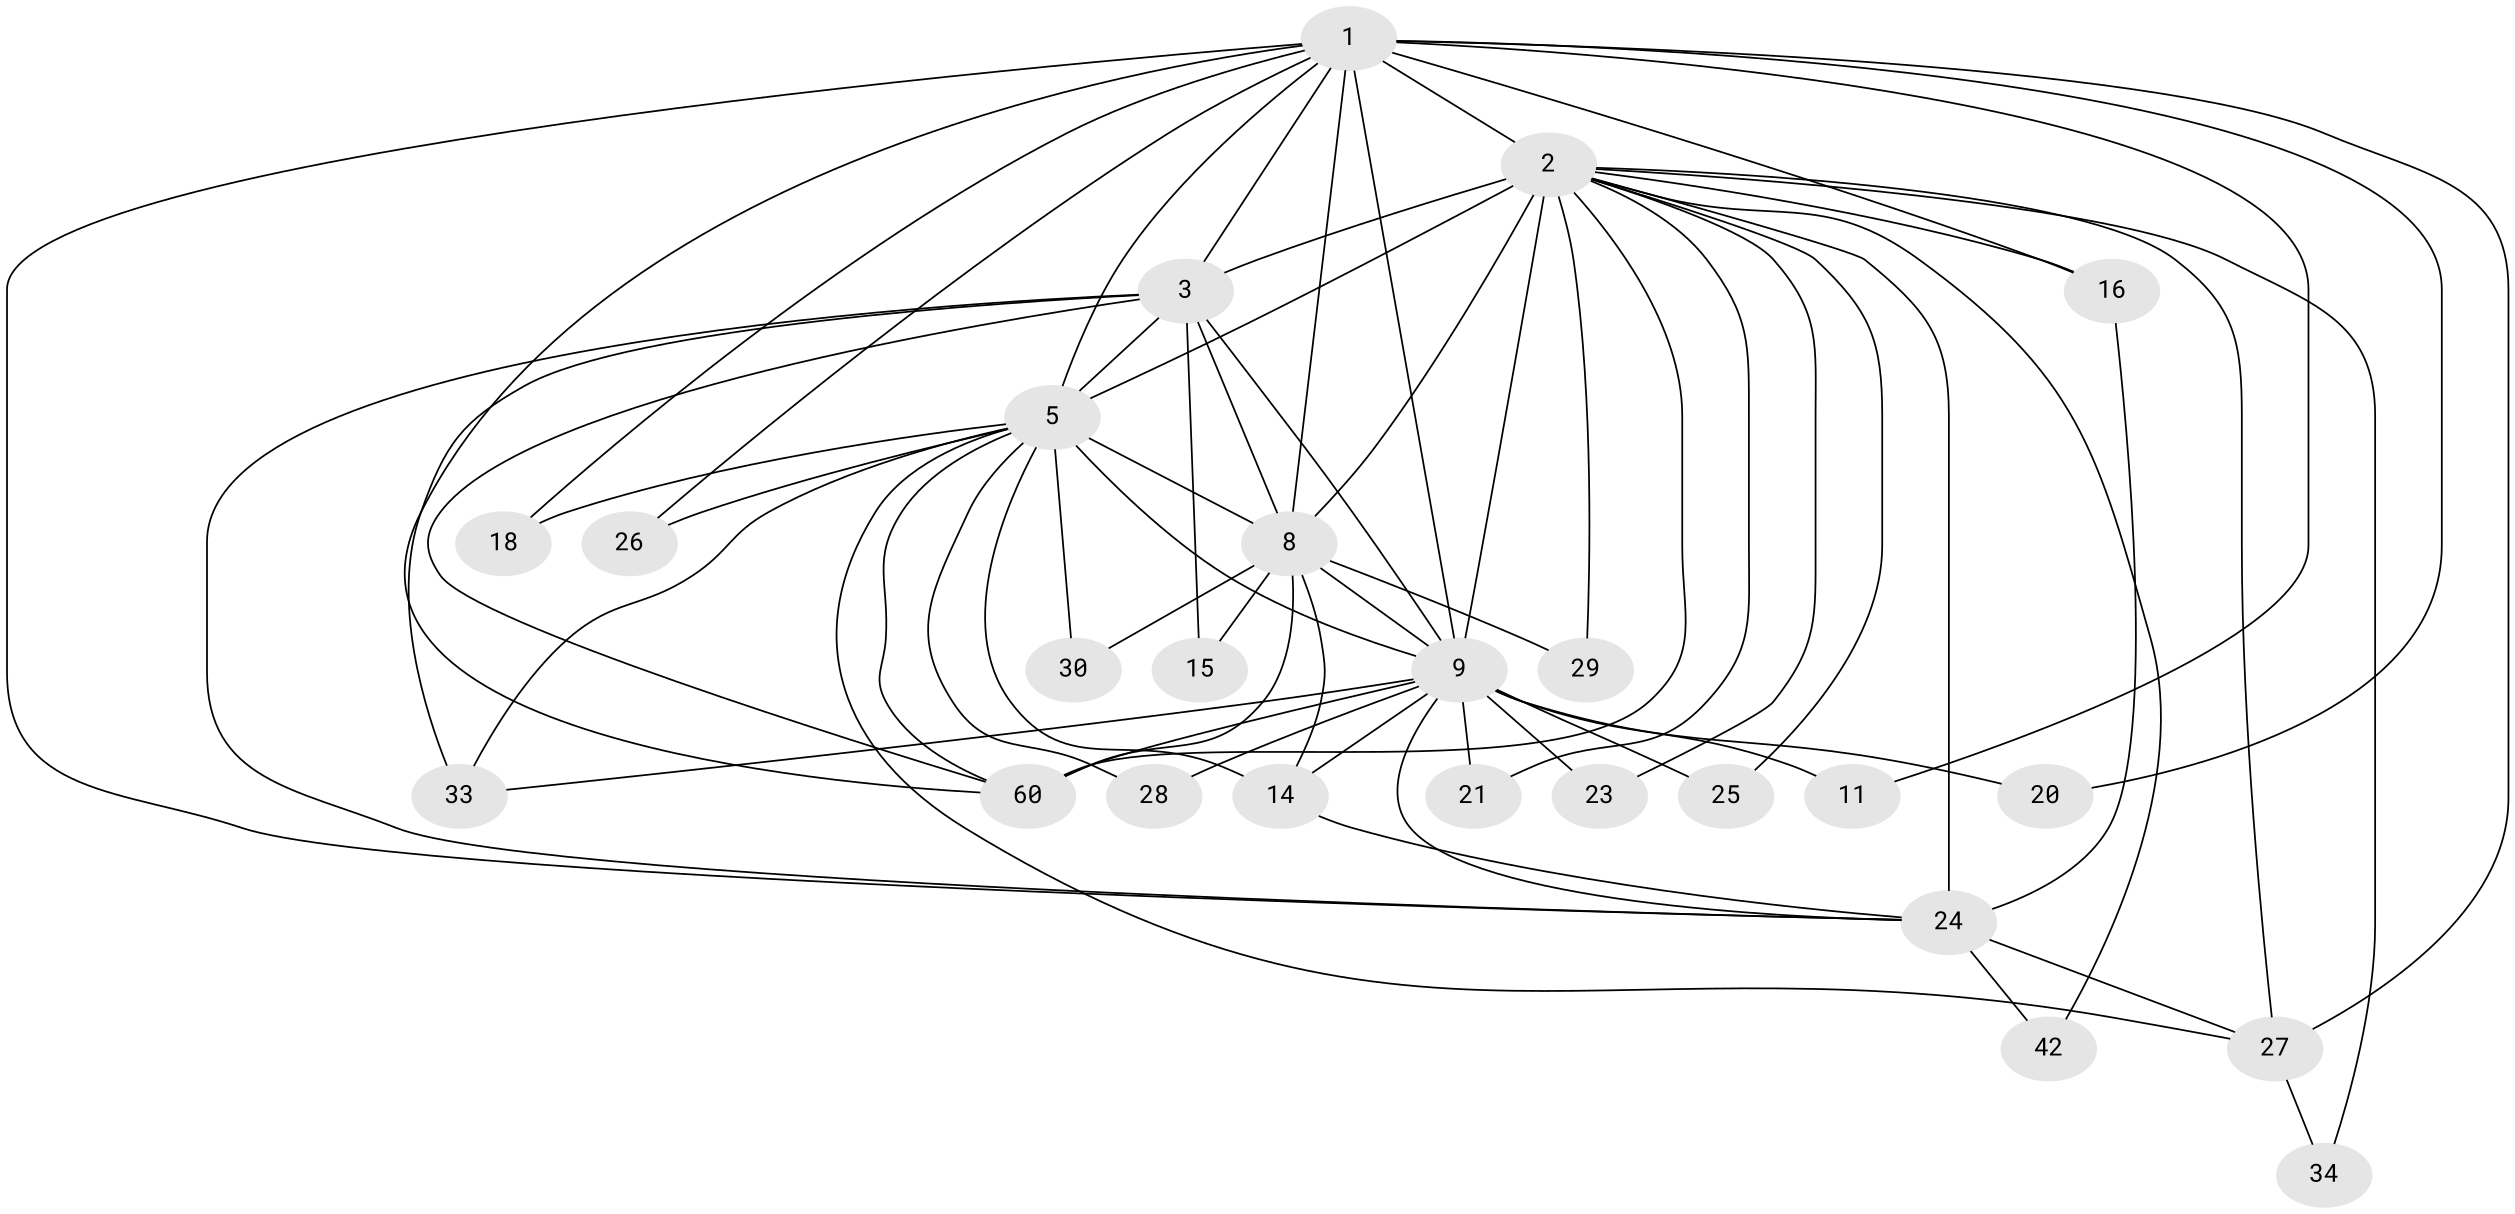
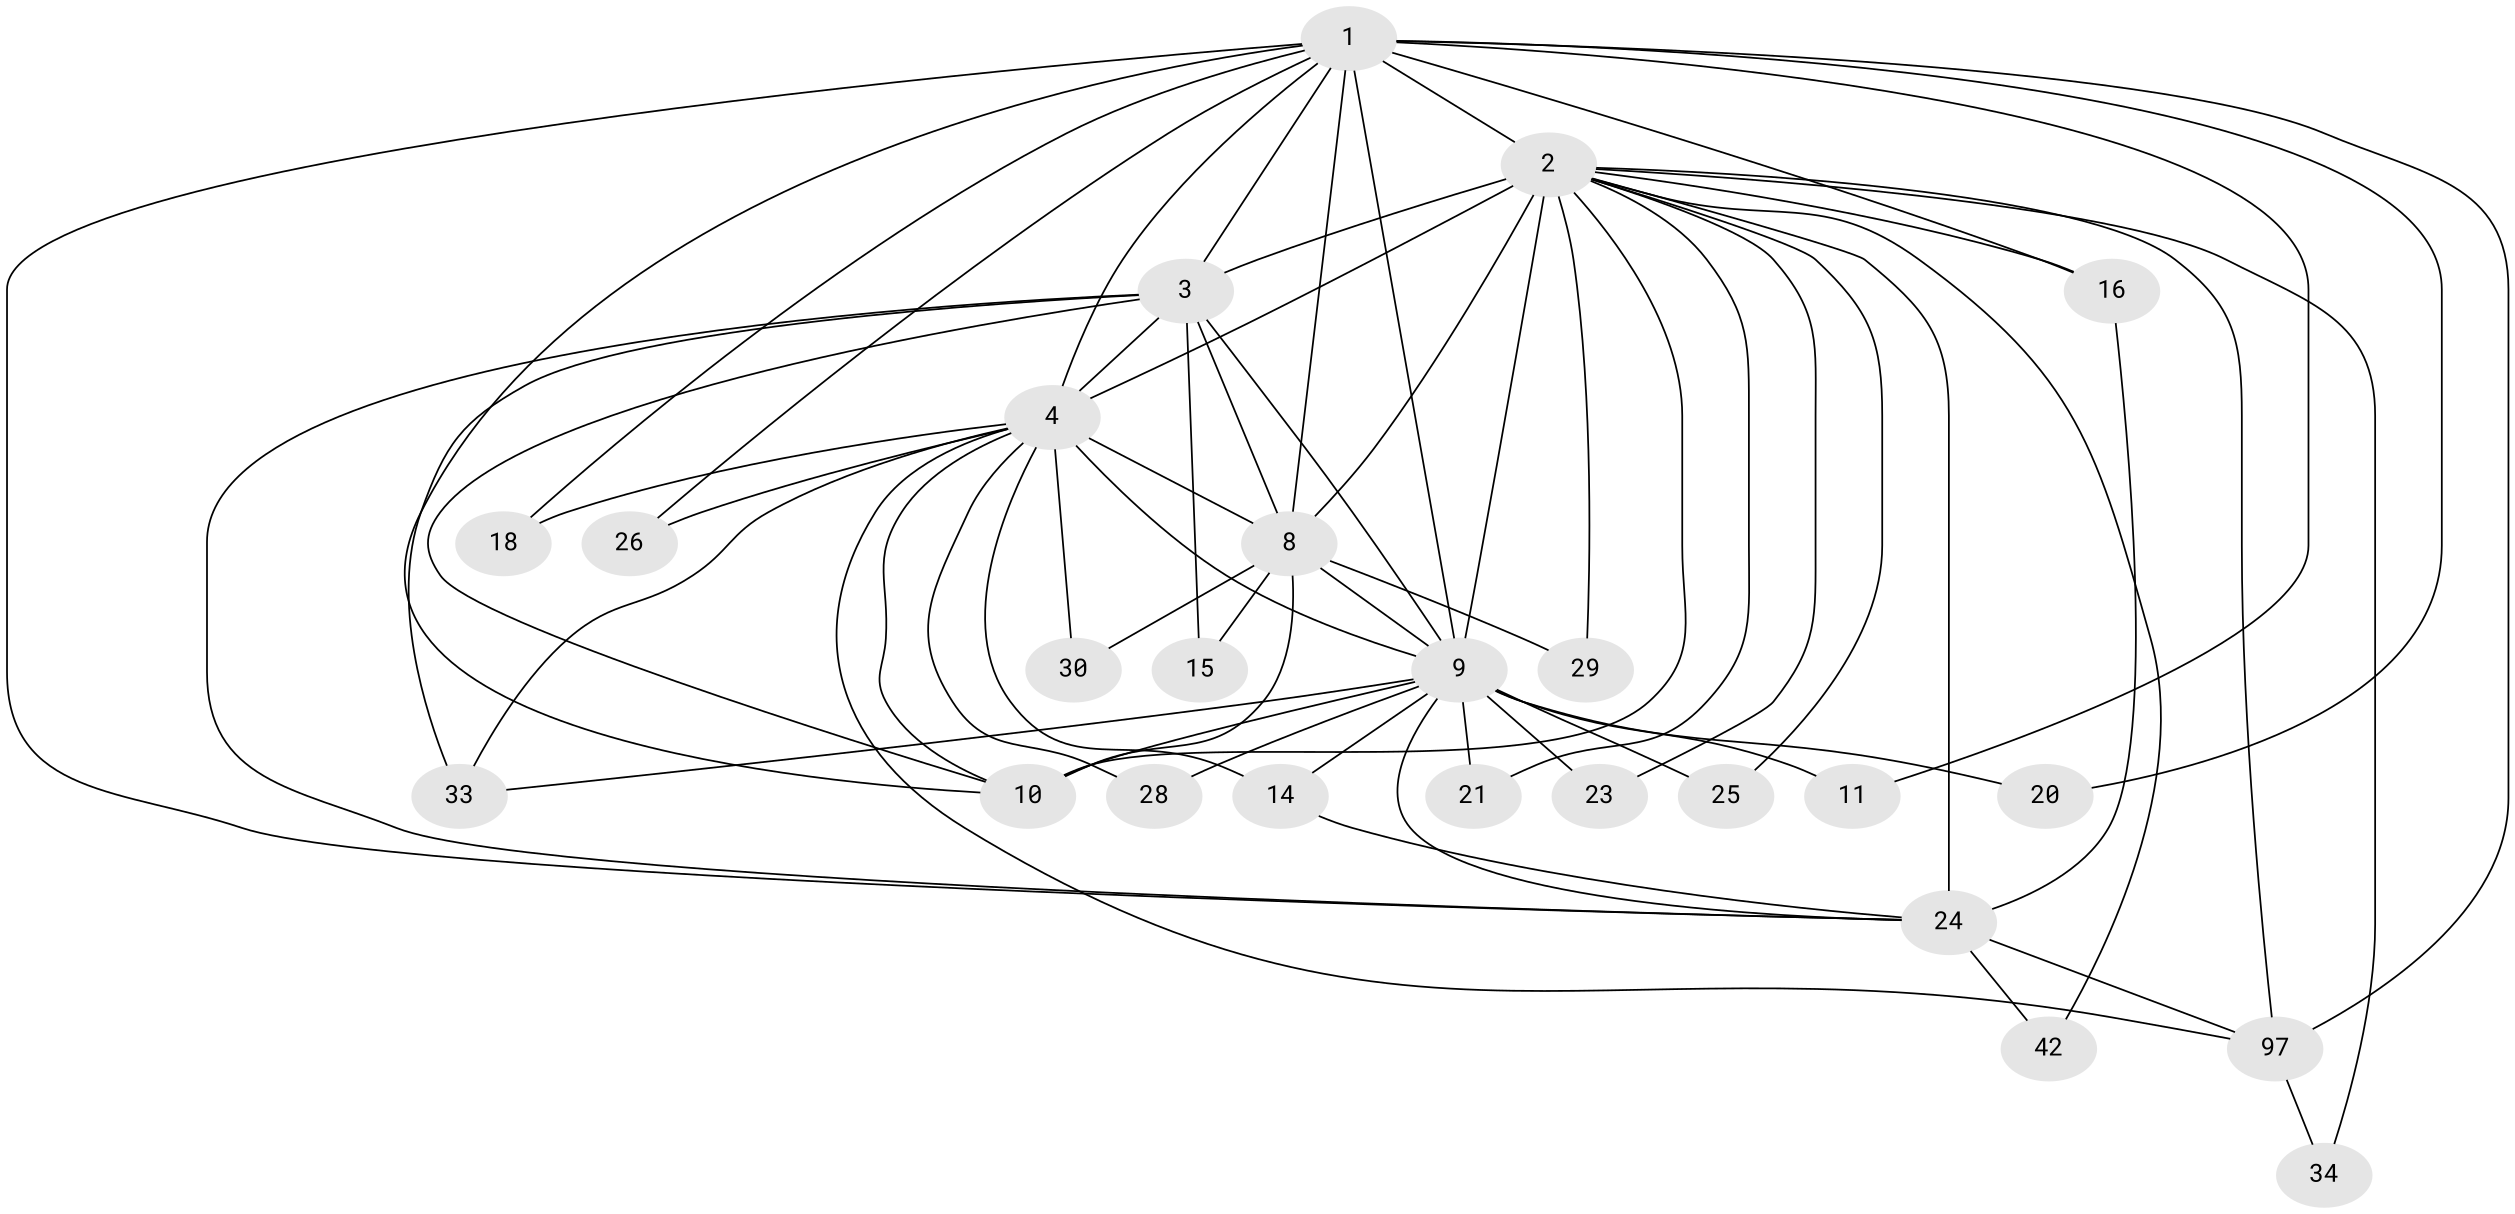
(1052, 417) -> (1052, 417)
(1325, 672) -> none
(1028, 796) -> (1028, 796)
(2275, 1049) -> (2275, 1049)
